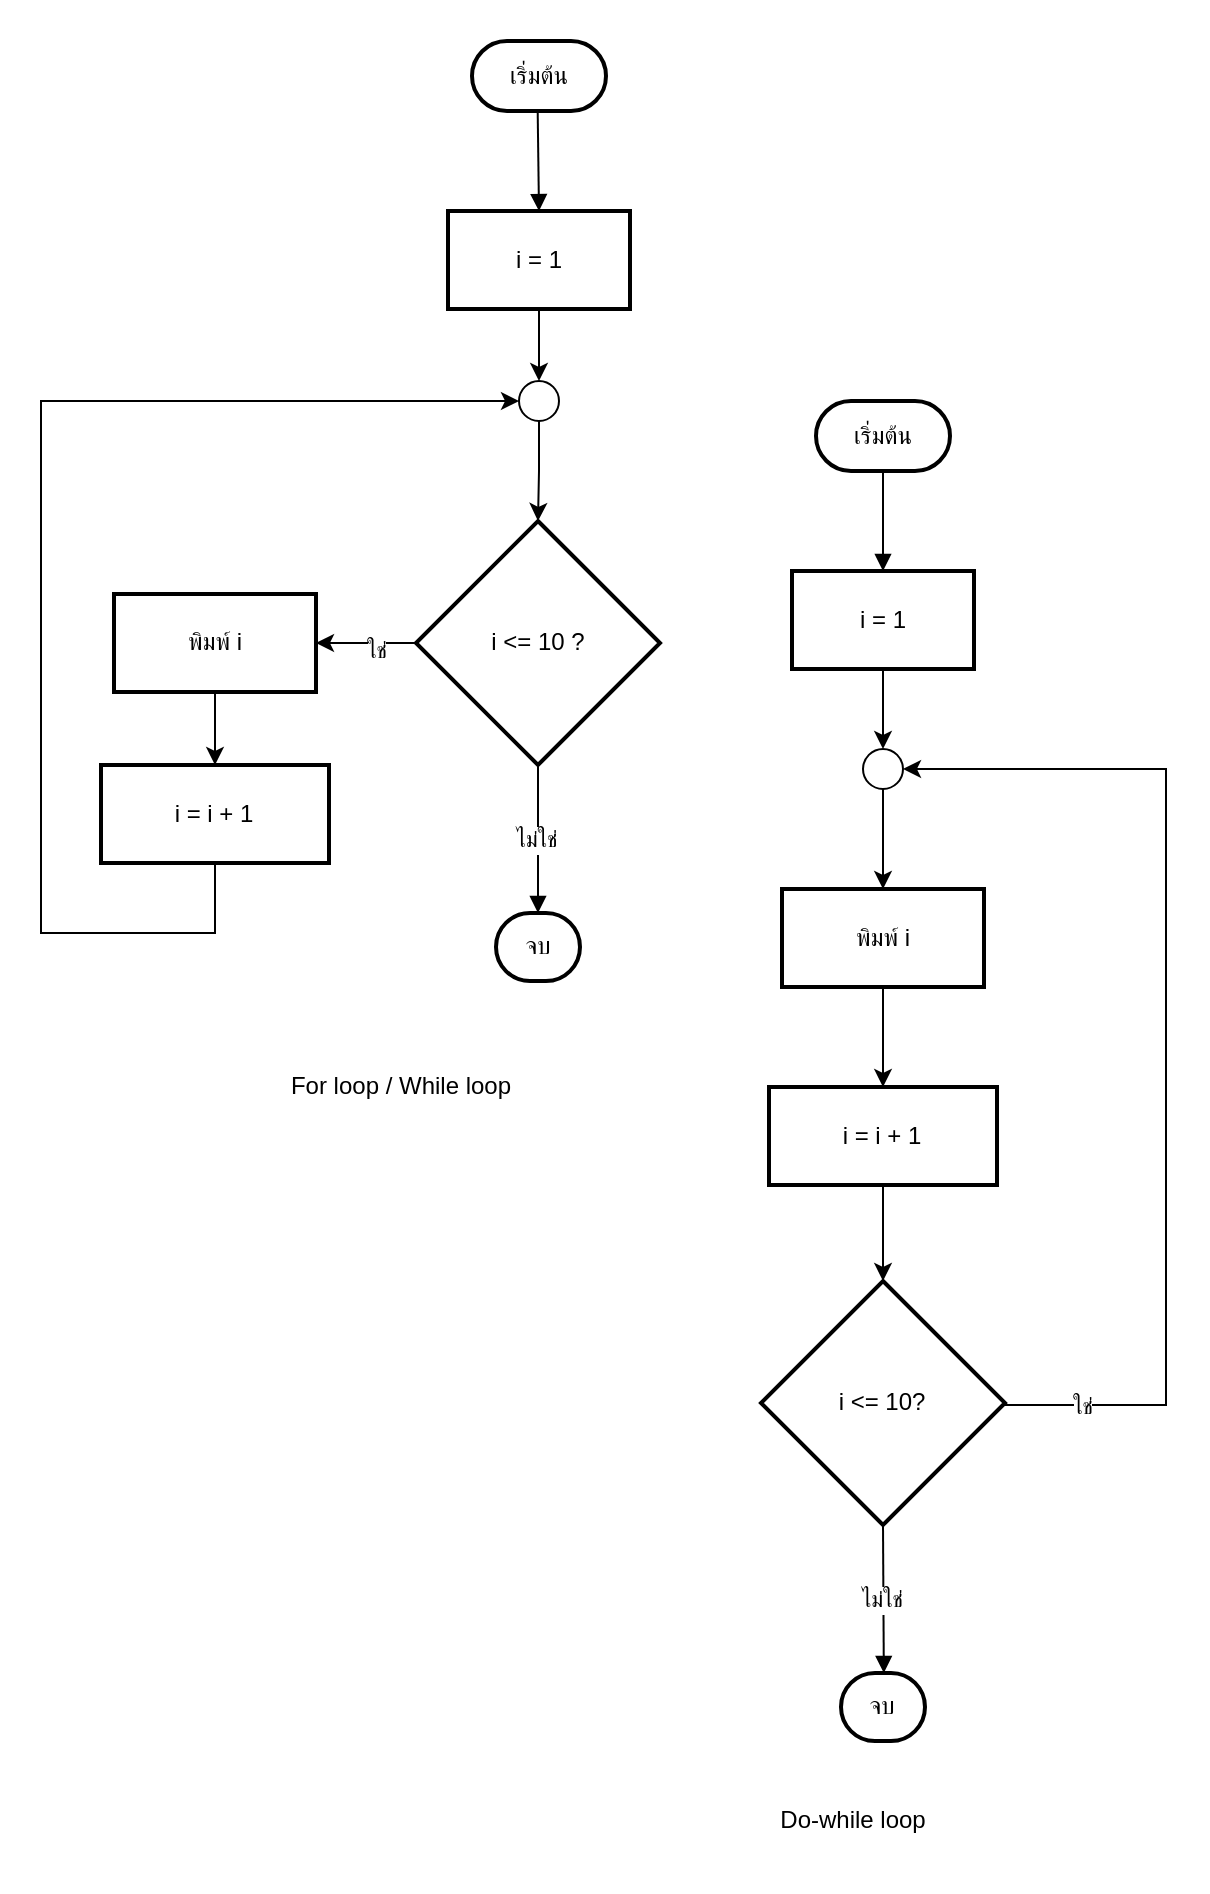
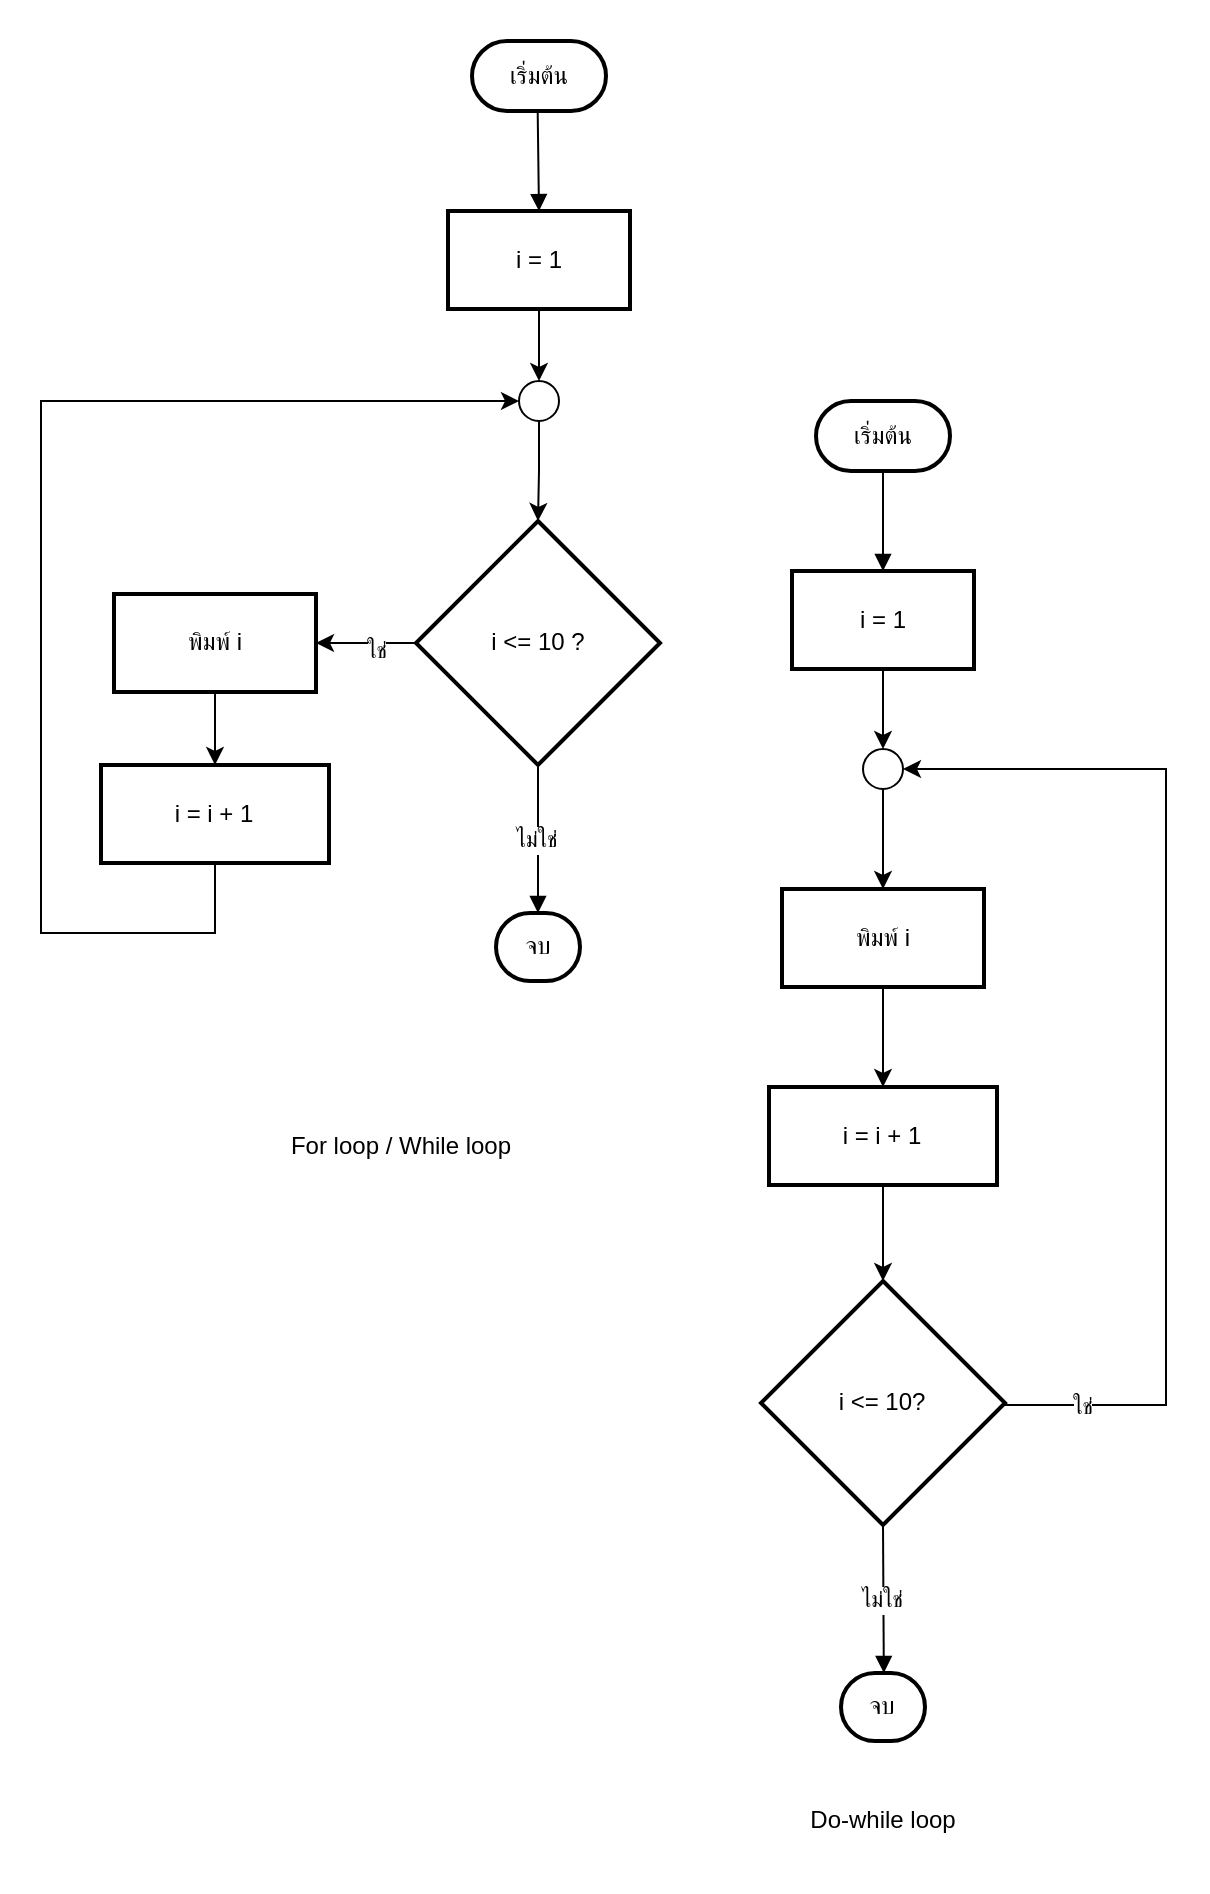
(401, 1087) -> (401, 1147)
(853, 1821) -> (883, 1821)
